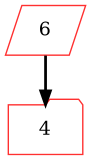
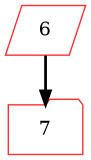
(46, 130) -> (46, 130)
